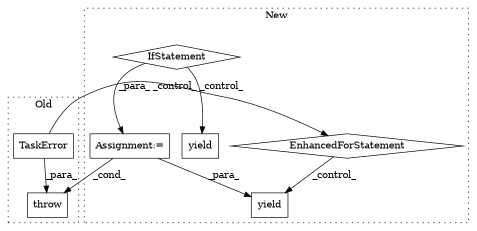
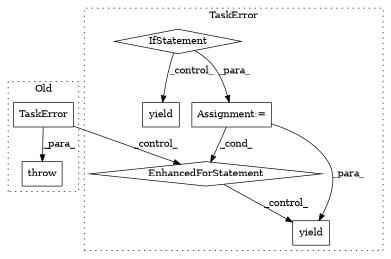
(276, 16) -> (234, 16)
(91, 174) -> (220, 141)
